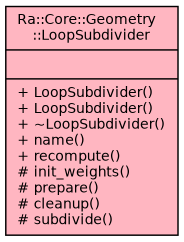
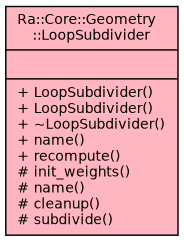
(59, 188) -> (51, 188)
